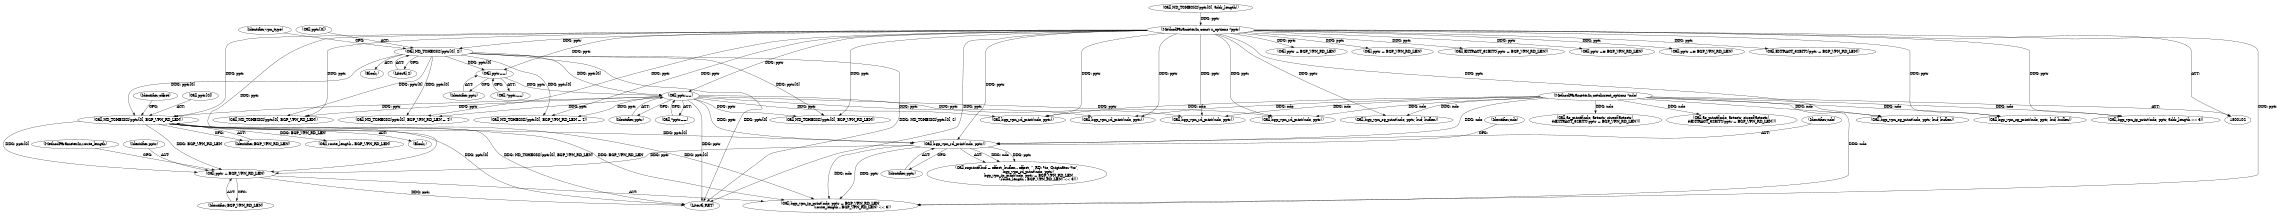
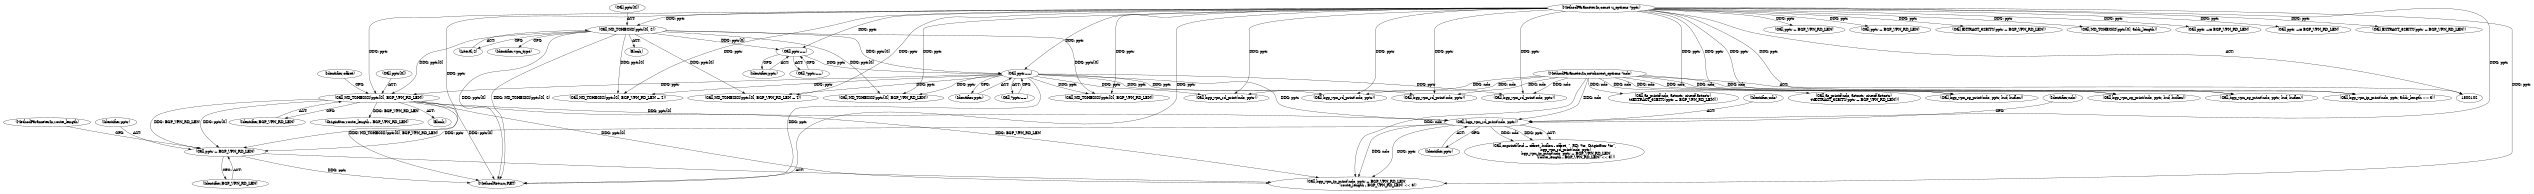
(1201, 18) -> (1867, 15)
(344, 41) -> (544, 36)
(354, 144) -> (367, 122)
(702, 206) -> (497, 184)
